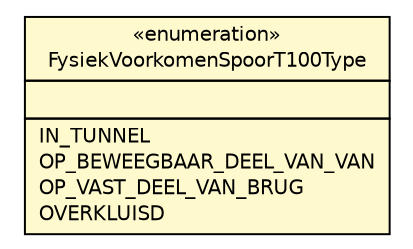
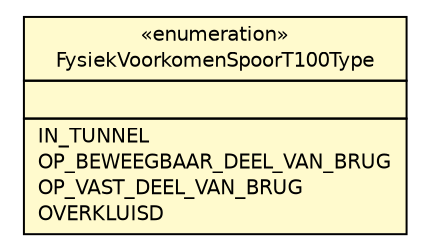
(207, 162) -> (215, 162)
